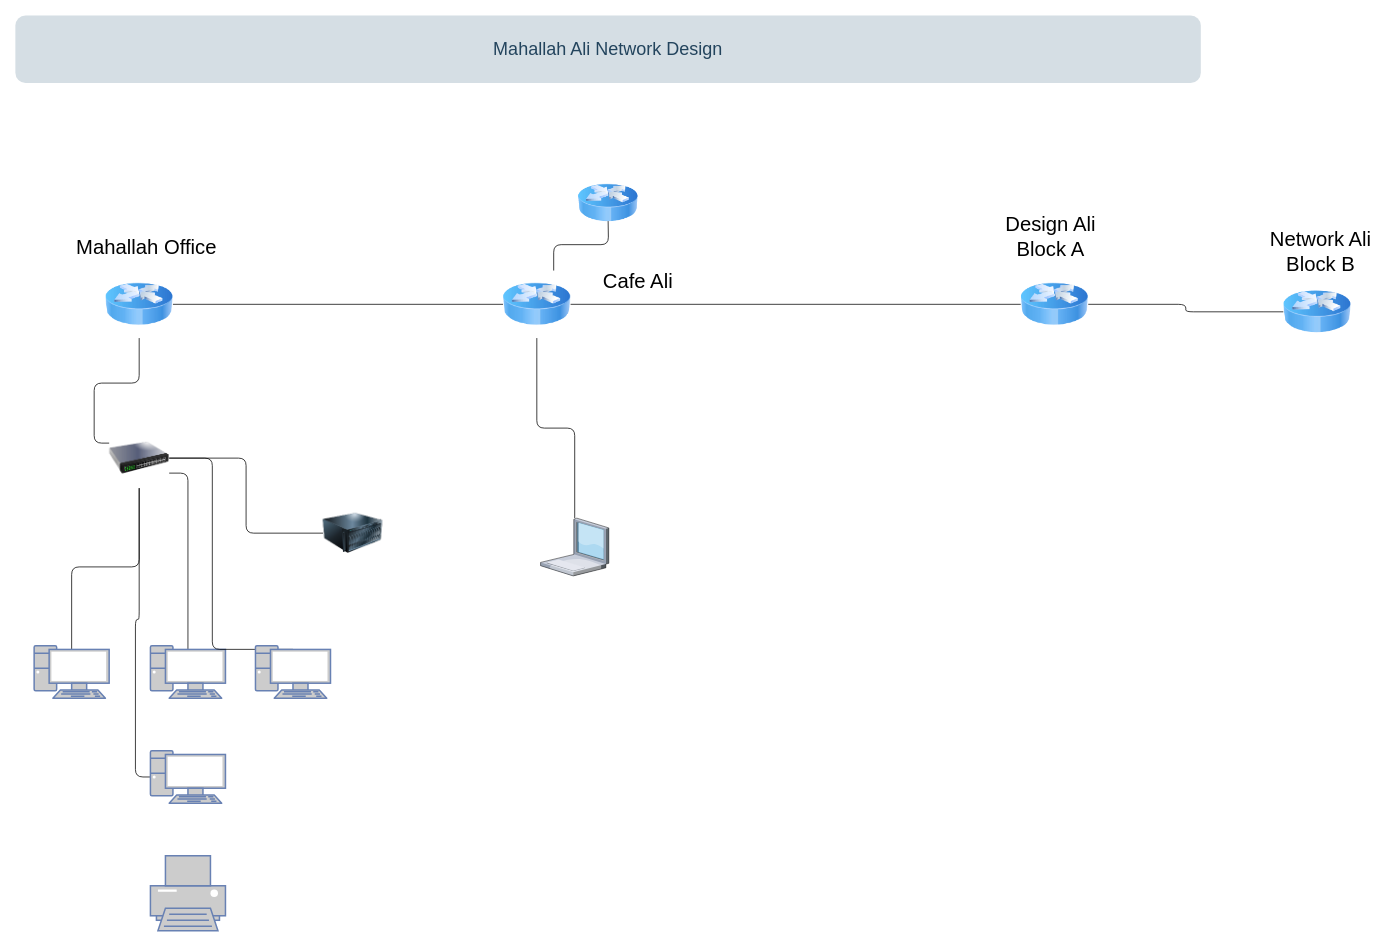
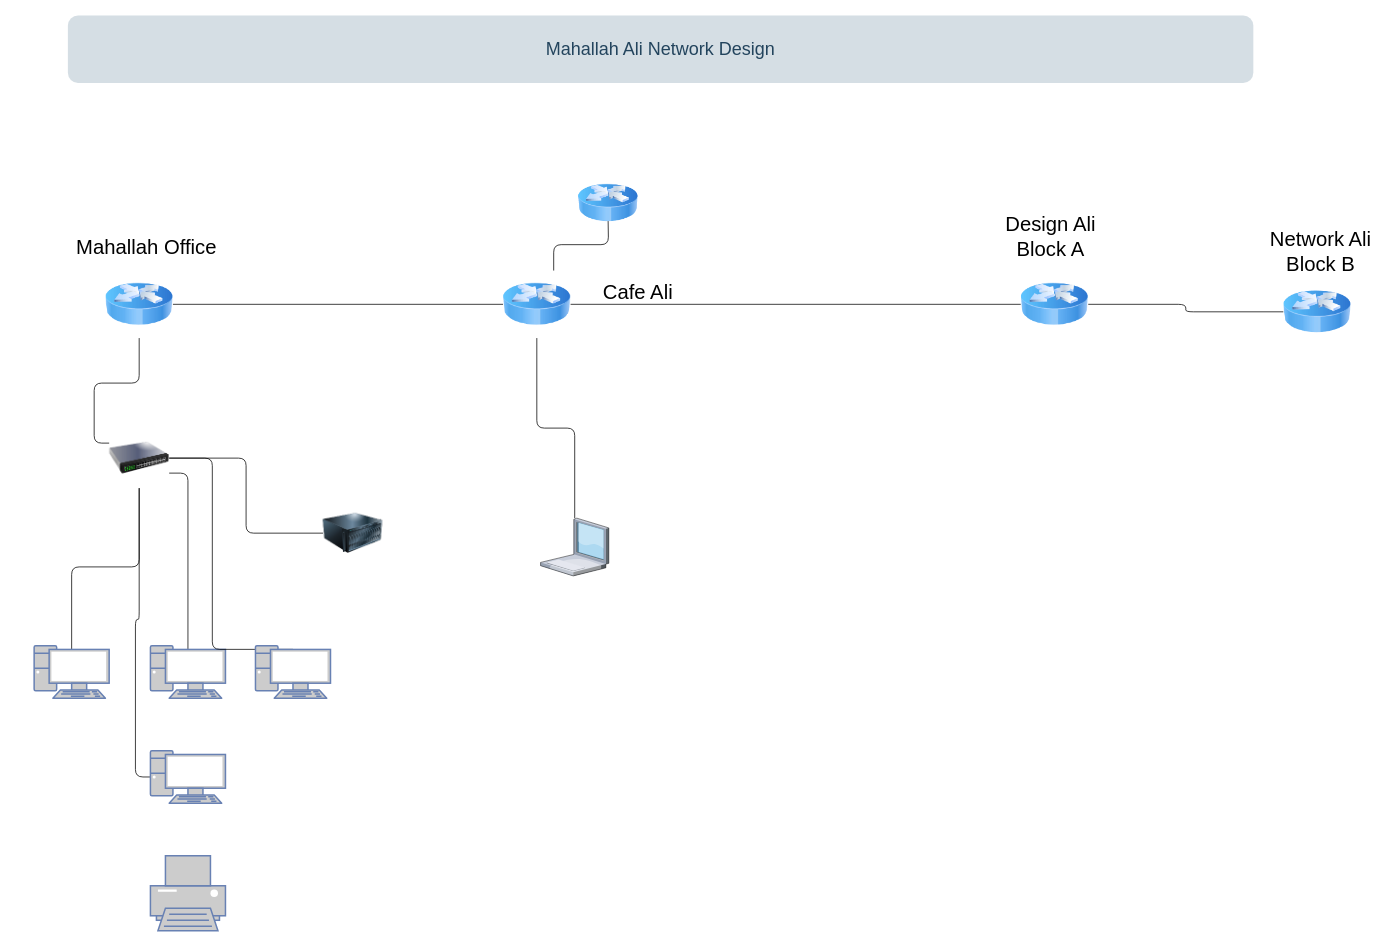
(608, 49) -> (660, 49)
(638, 282) -> (638, 293)
